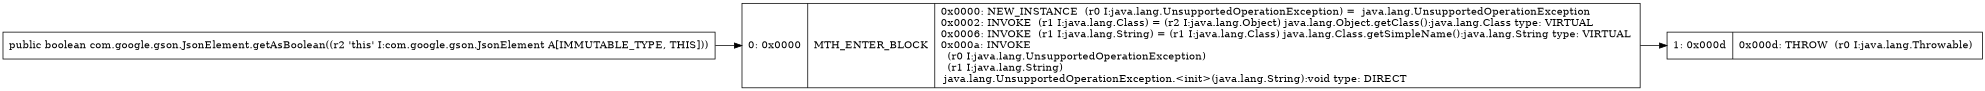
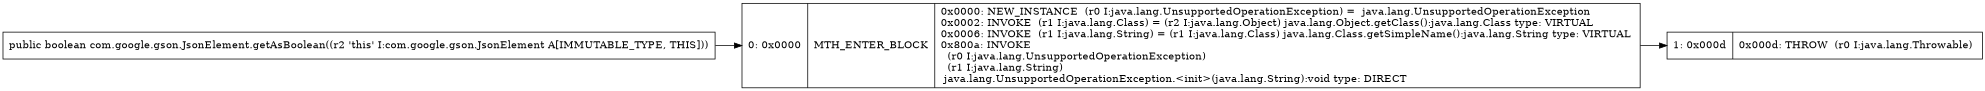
(989, 45) -> (989, 45)
